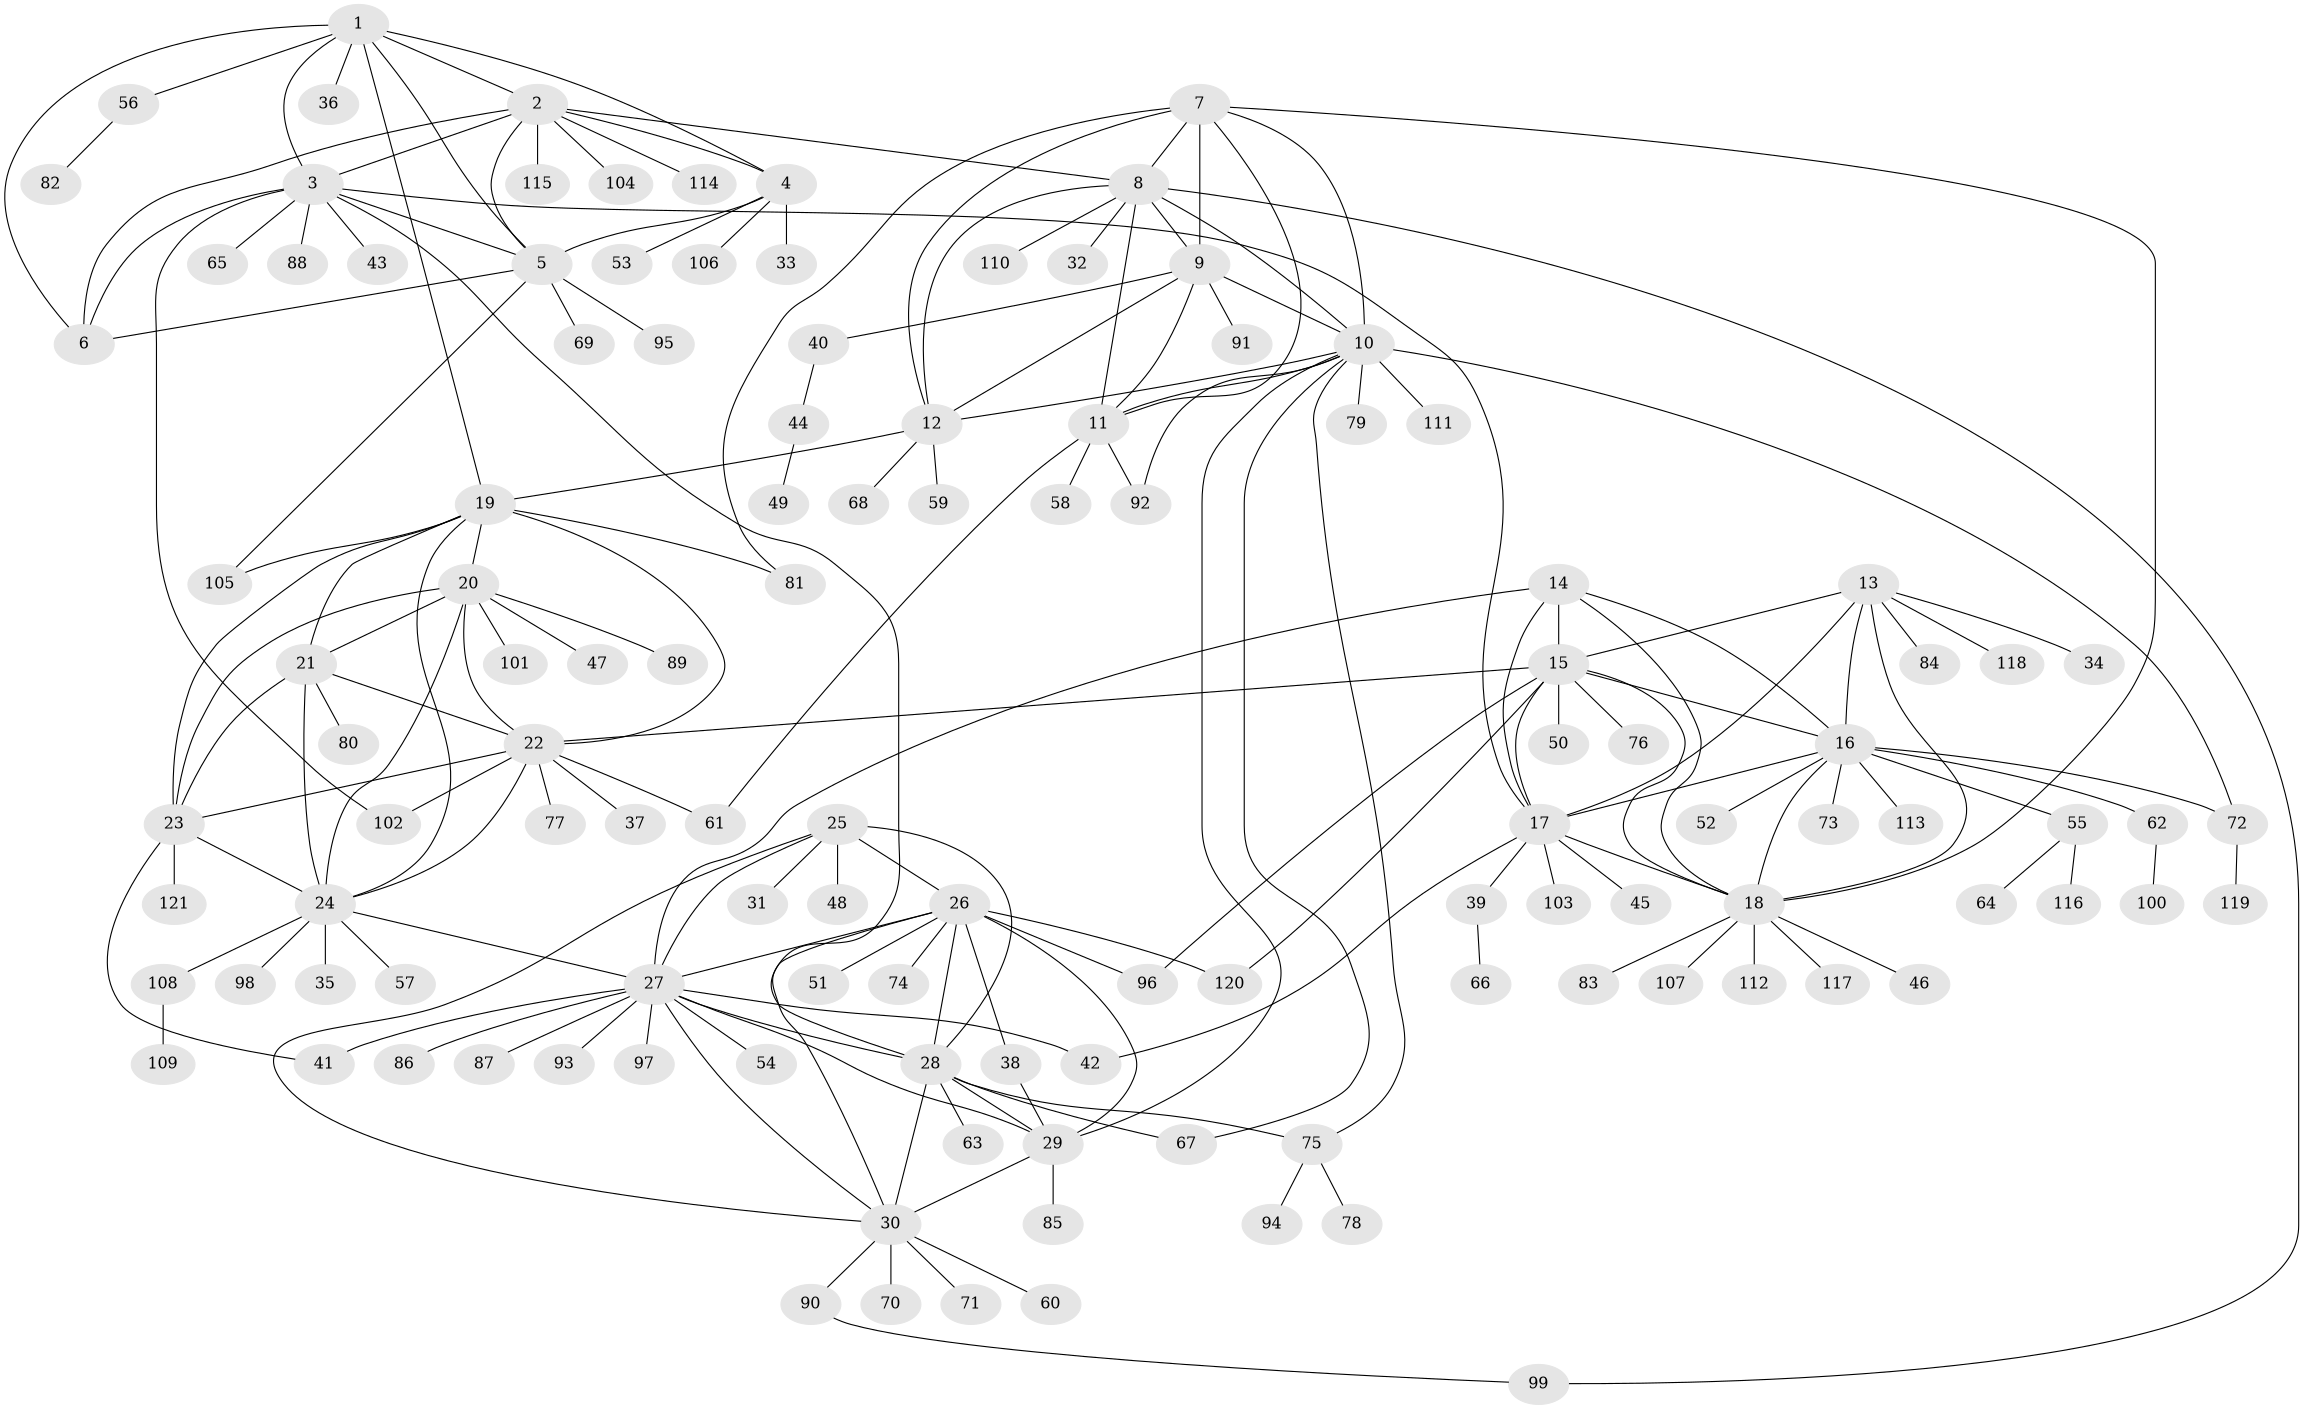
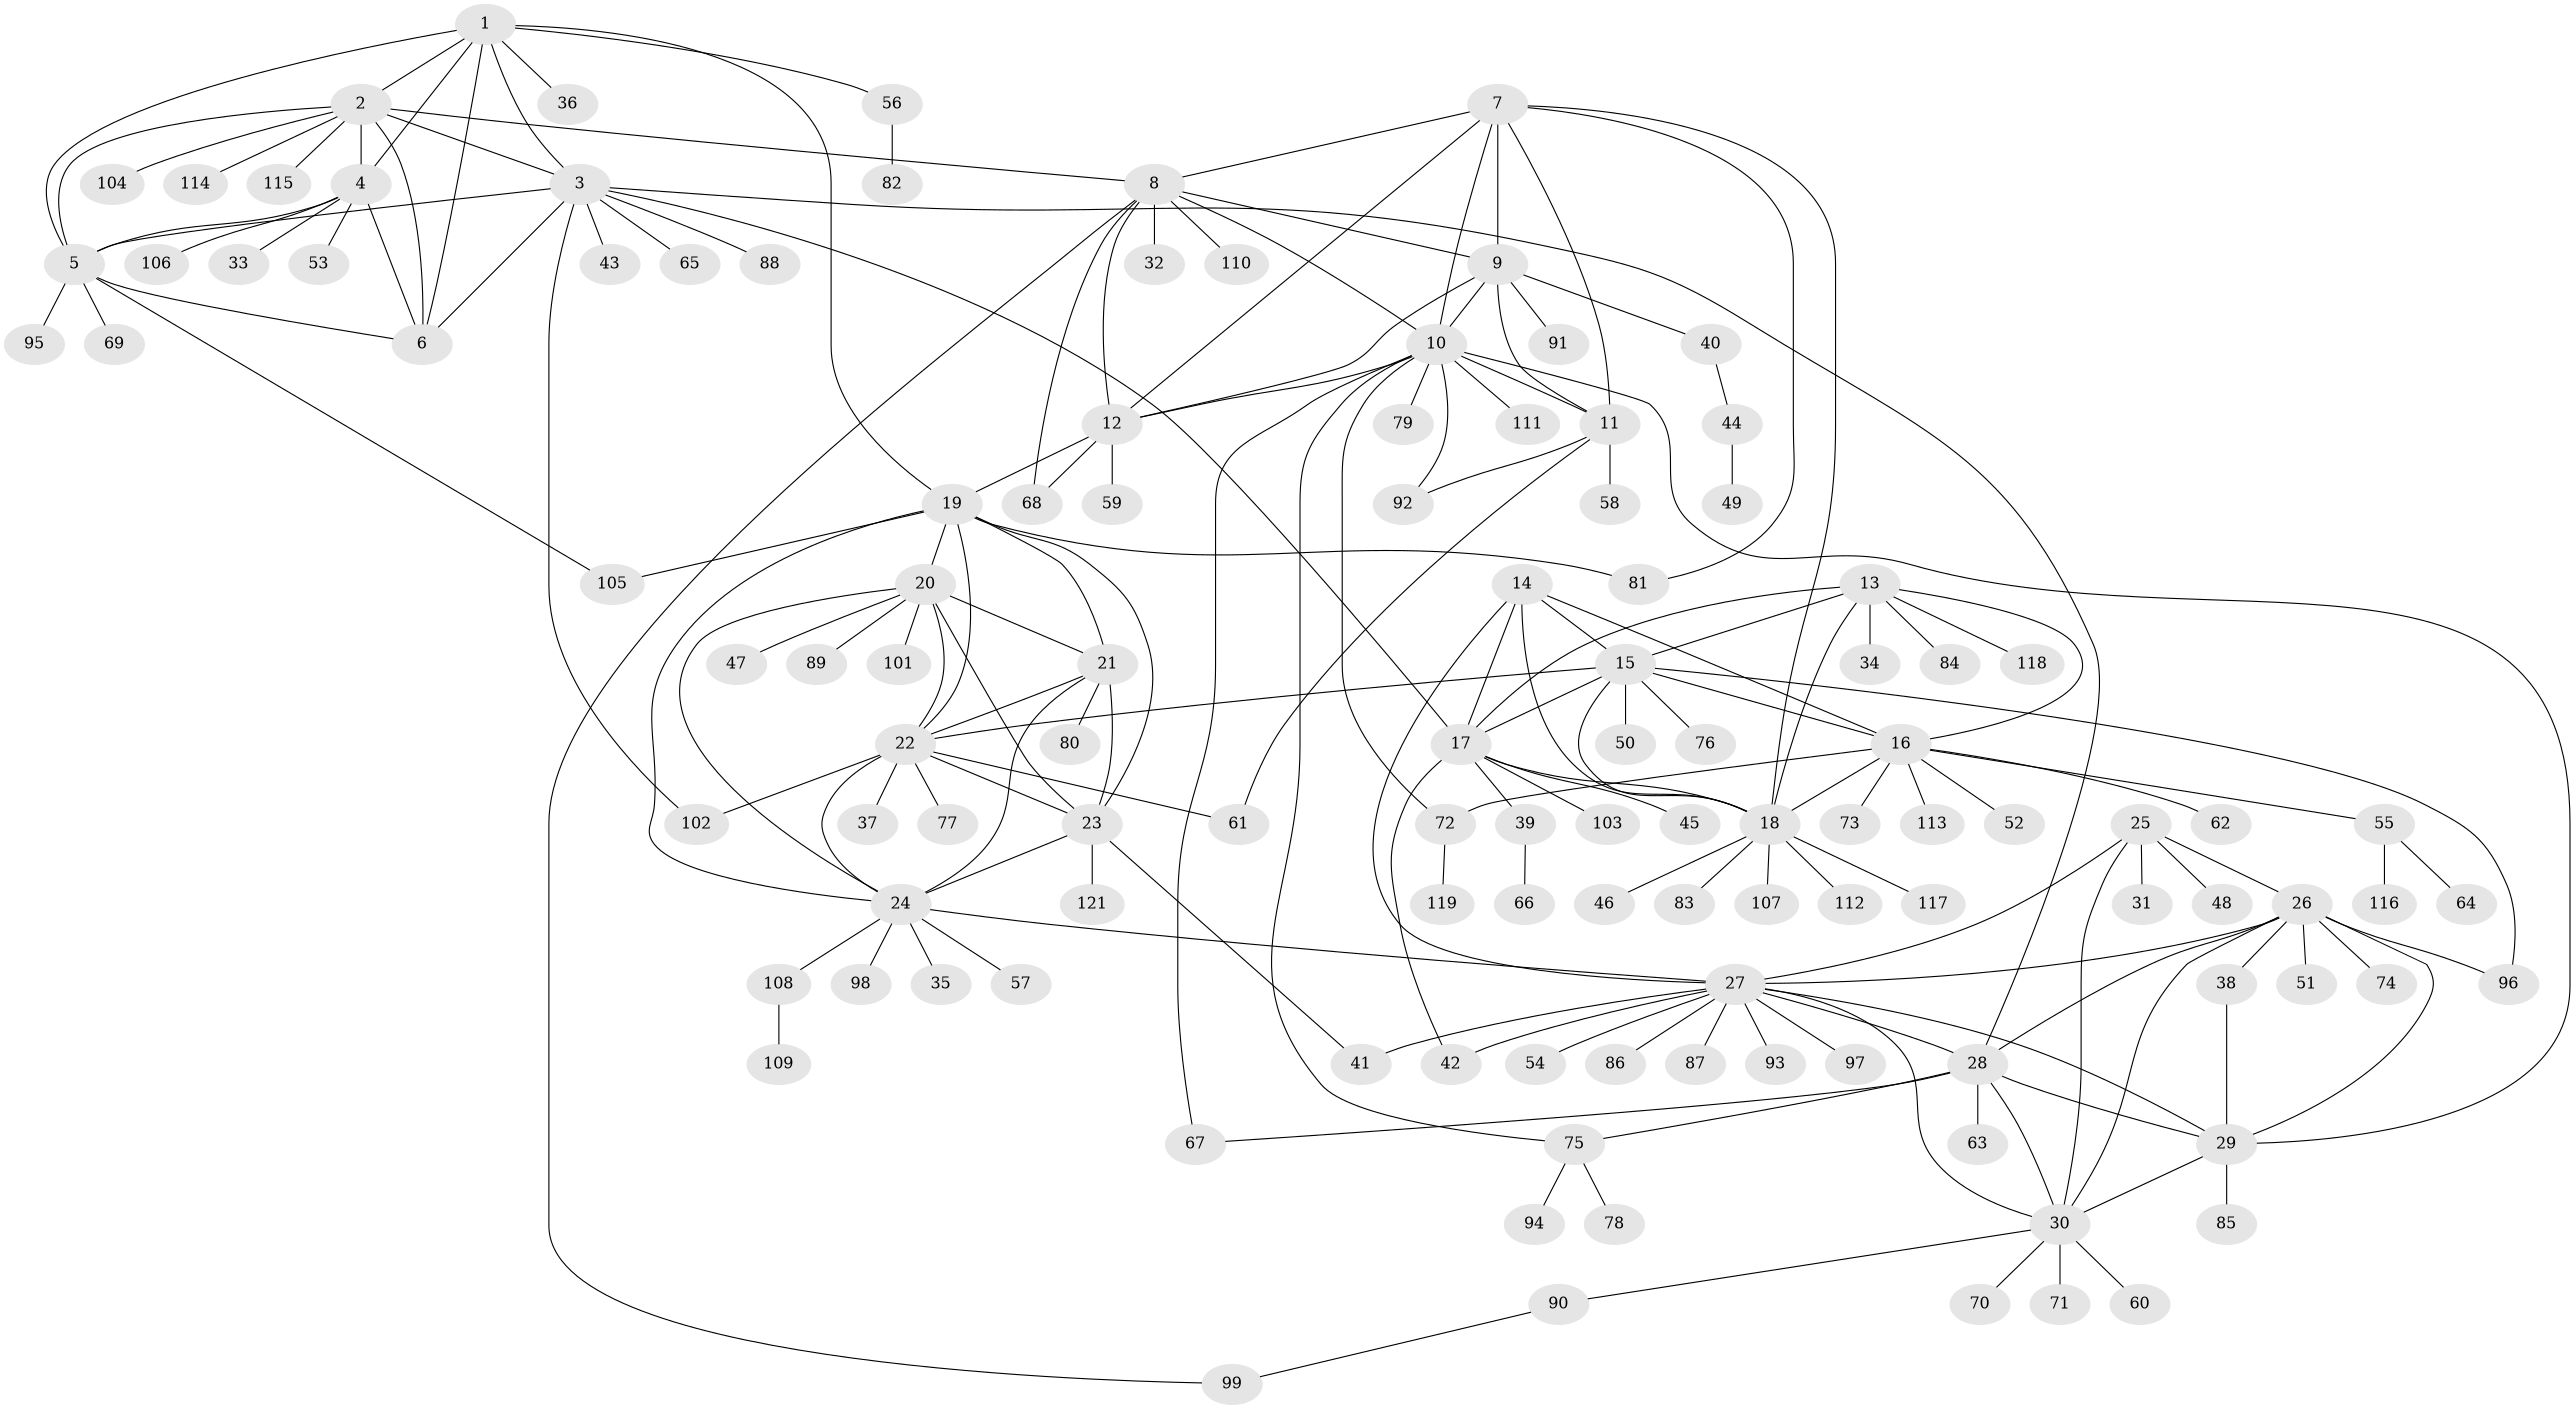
none -> (392, 264)
(1119, 305) -> (1065, 334)
(1693, 784) -> none
(1007, 900) -> none
(2152, 904) -> none
(1230, 984) -> none
